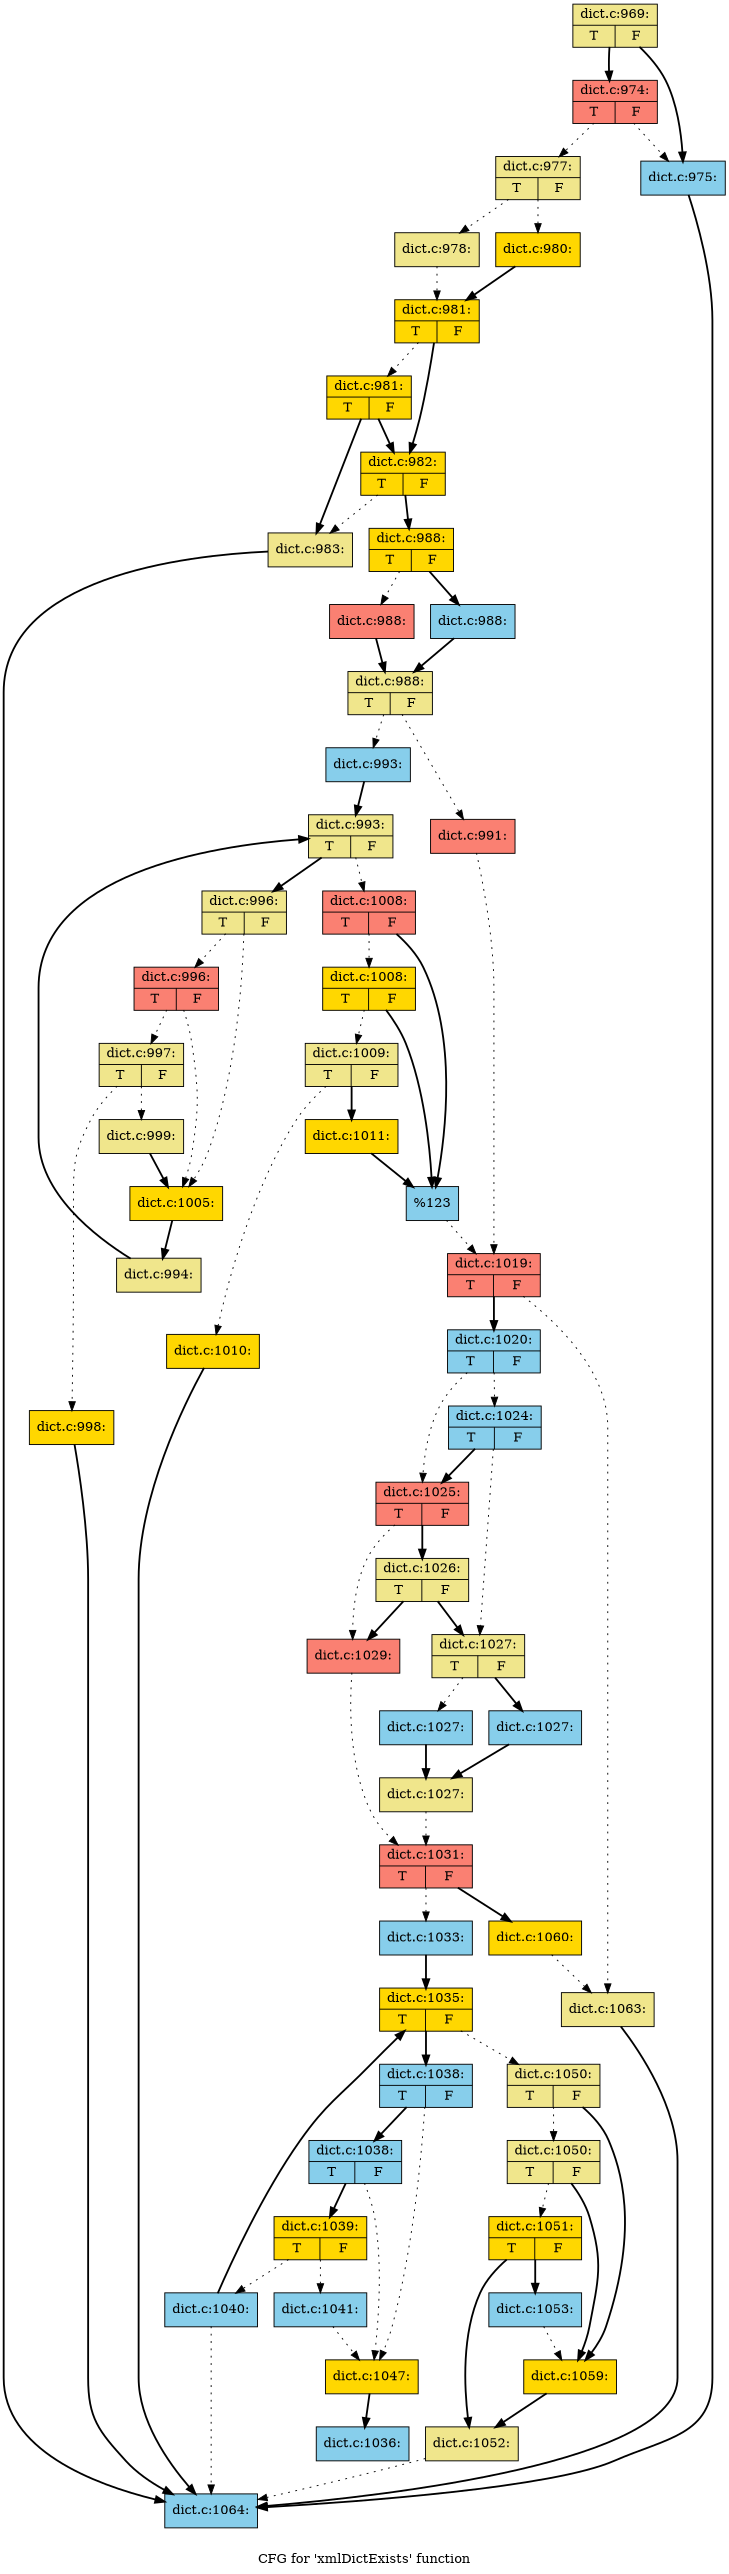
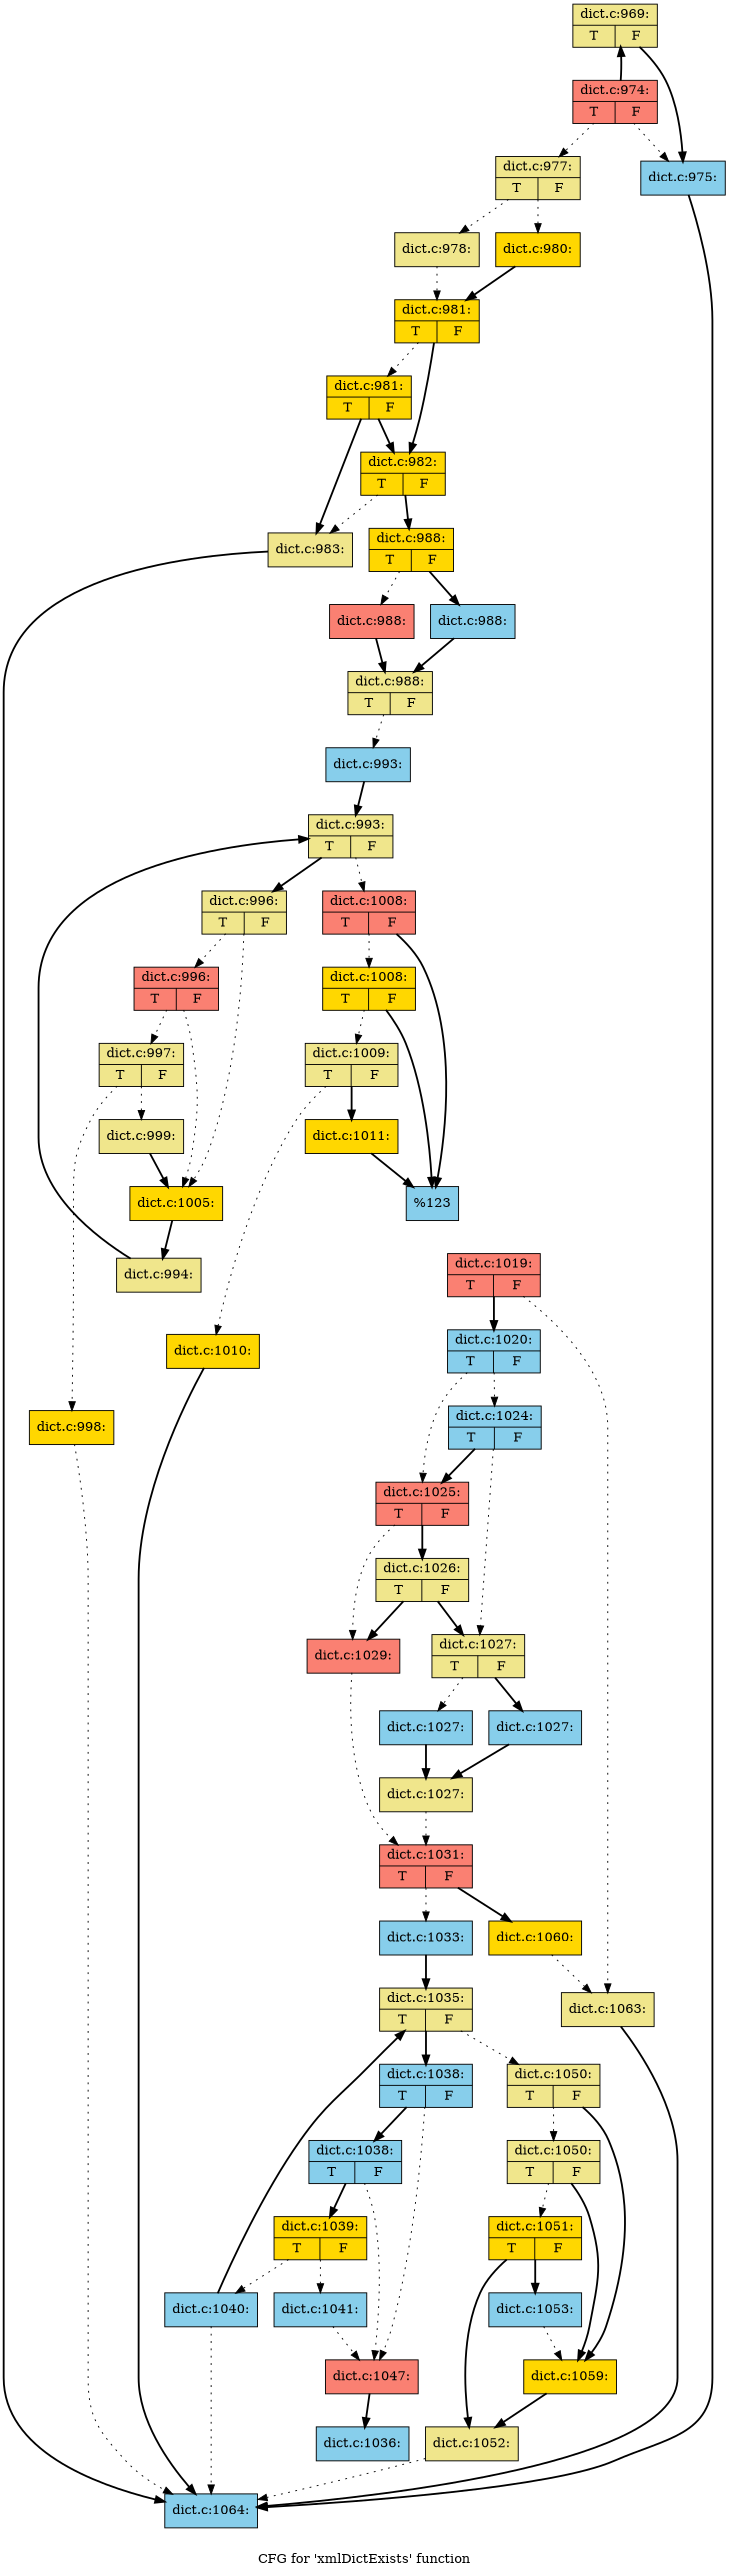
(609, 59) -> (621, 68)
(473, 836) -> none
(458, 1234) -> none
(88, 1982) -> (88, 1982)
(426, 2010) -> (426, 2010)
(372, 2377) -> (372, 2377)
